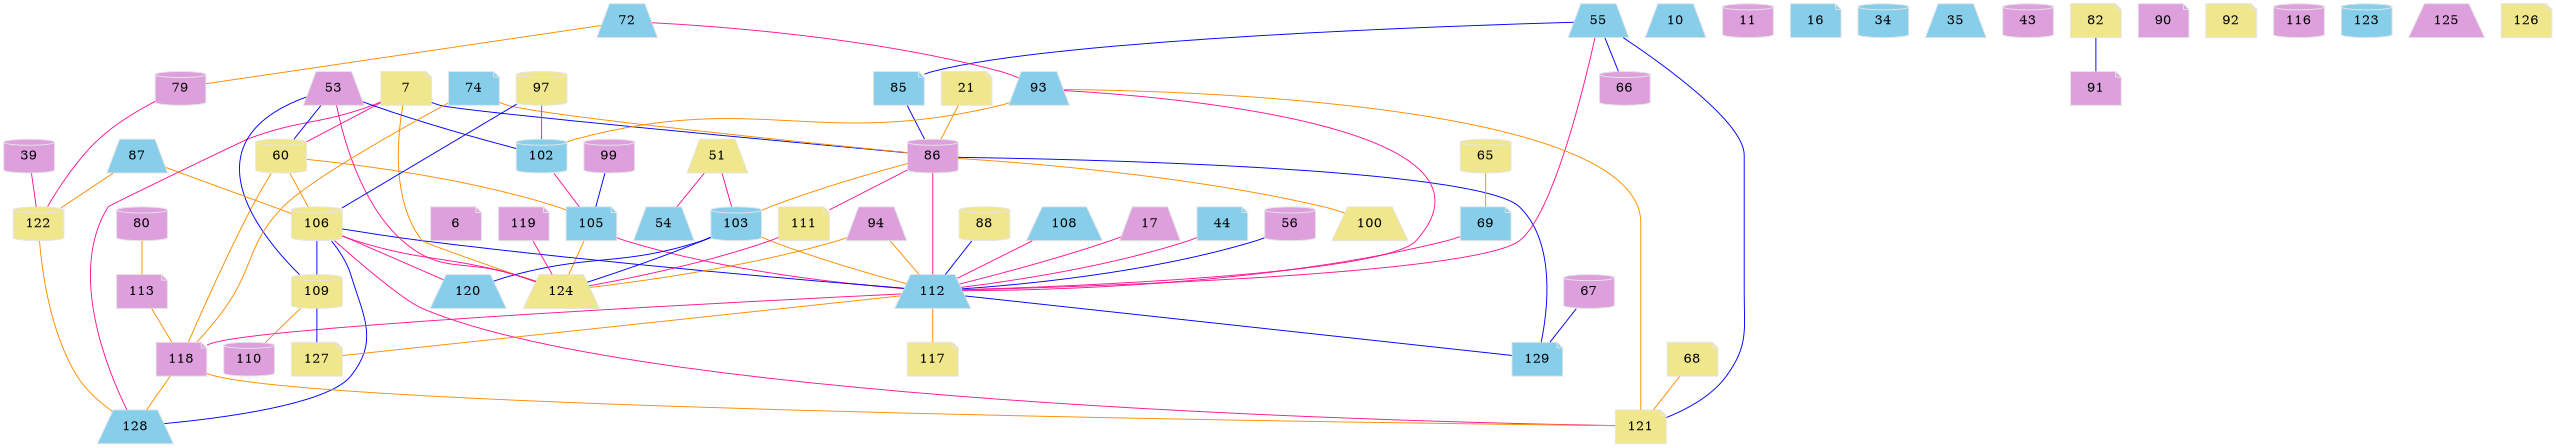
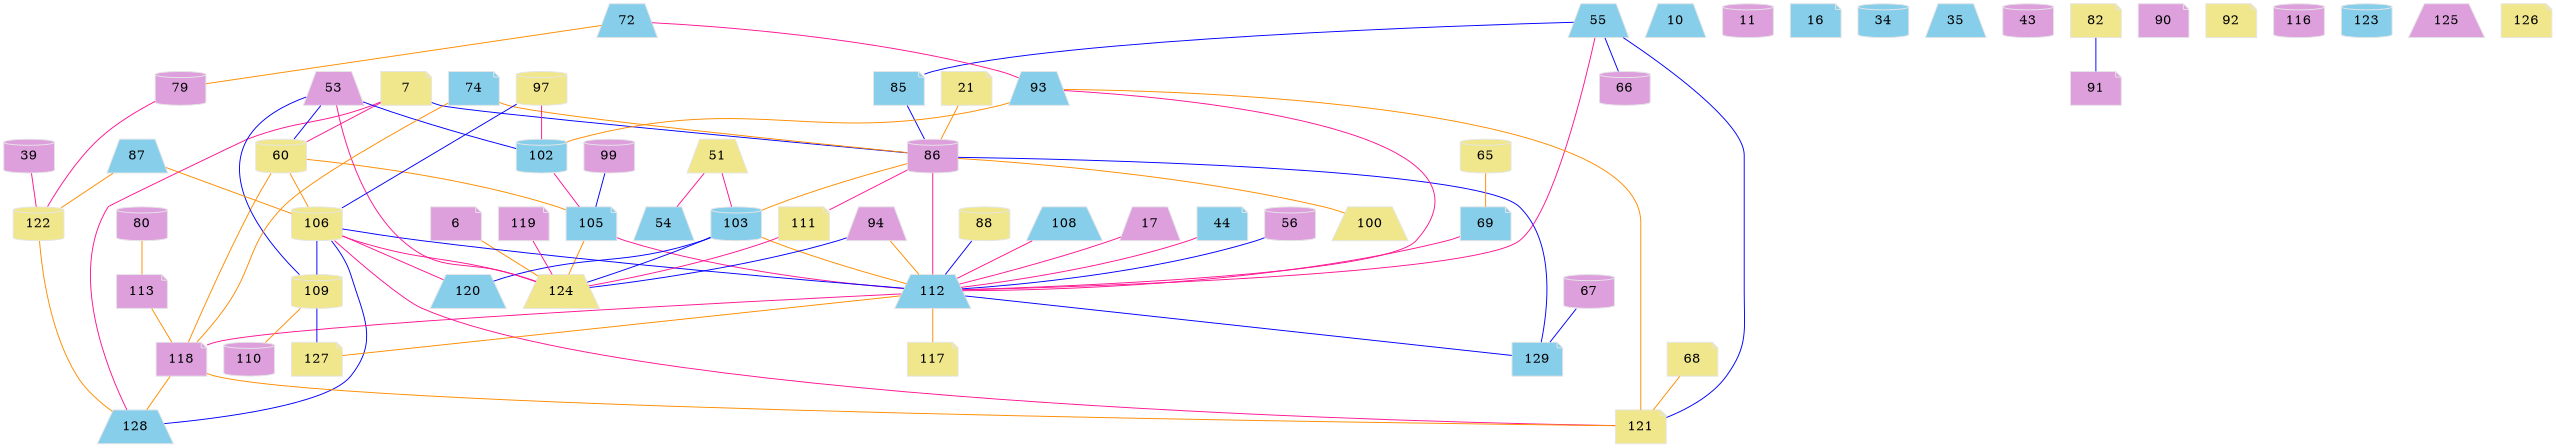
(417, 232) -> (510, 258)
(751, 262) -> (751, 262)
